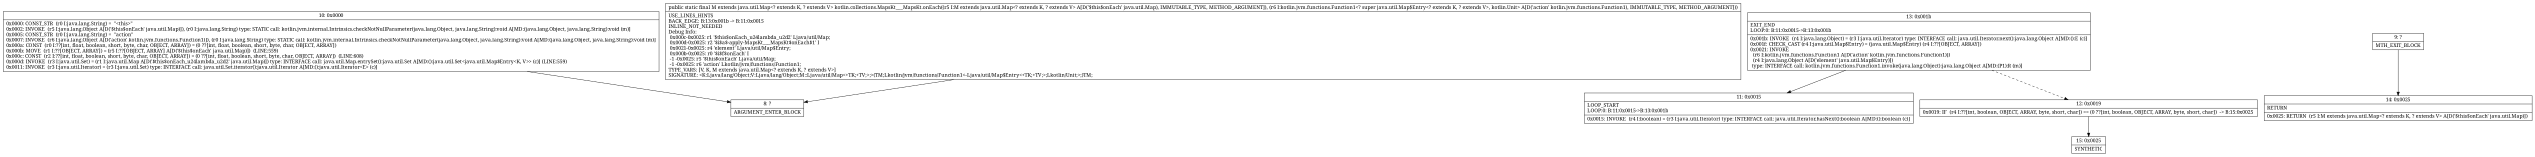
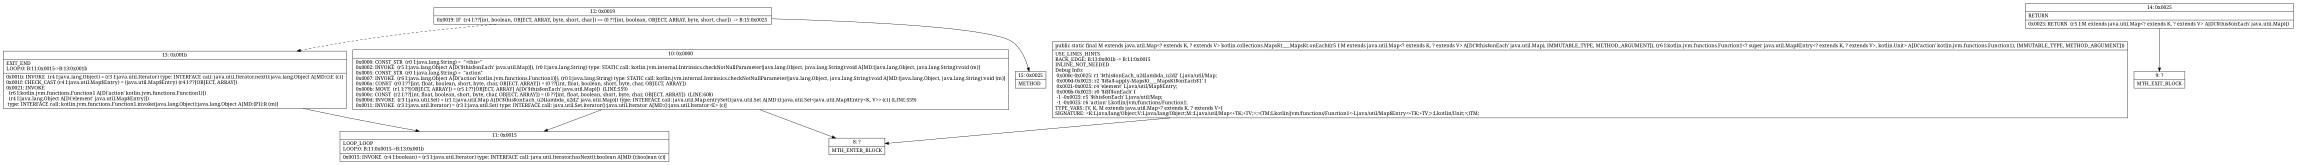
(2398, 71) -> (2159, 48)
(2028, 84) -> (398, 35)
(1603, 105) -> (358, 144)
(767, 112) -> (857, 150)
none -> (574, 120)
(2089, 149) -> (1030, 84)
